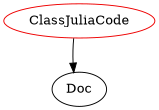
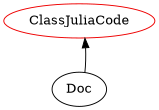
(73, 51) -> (86, 60)
